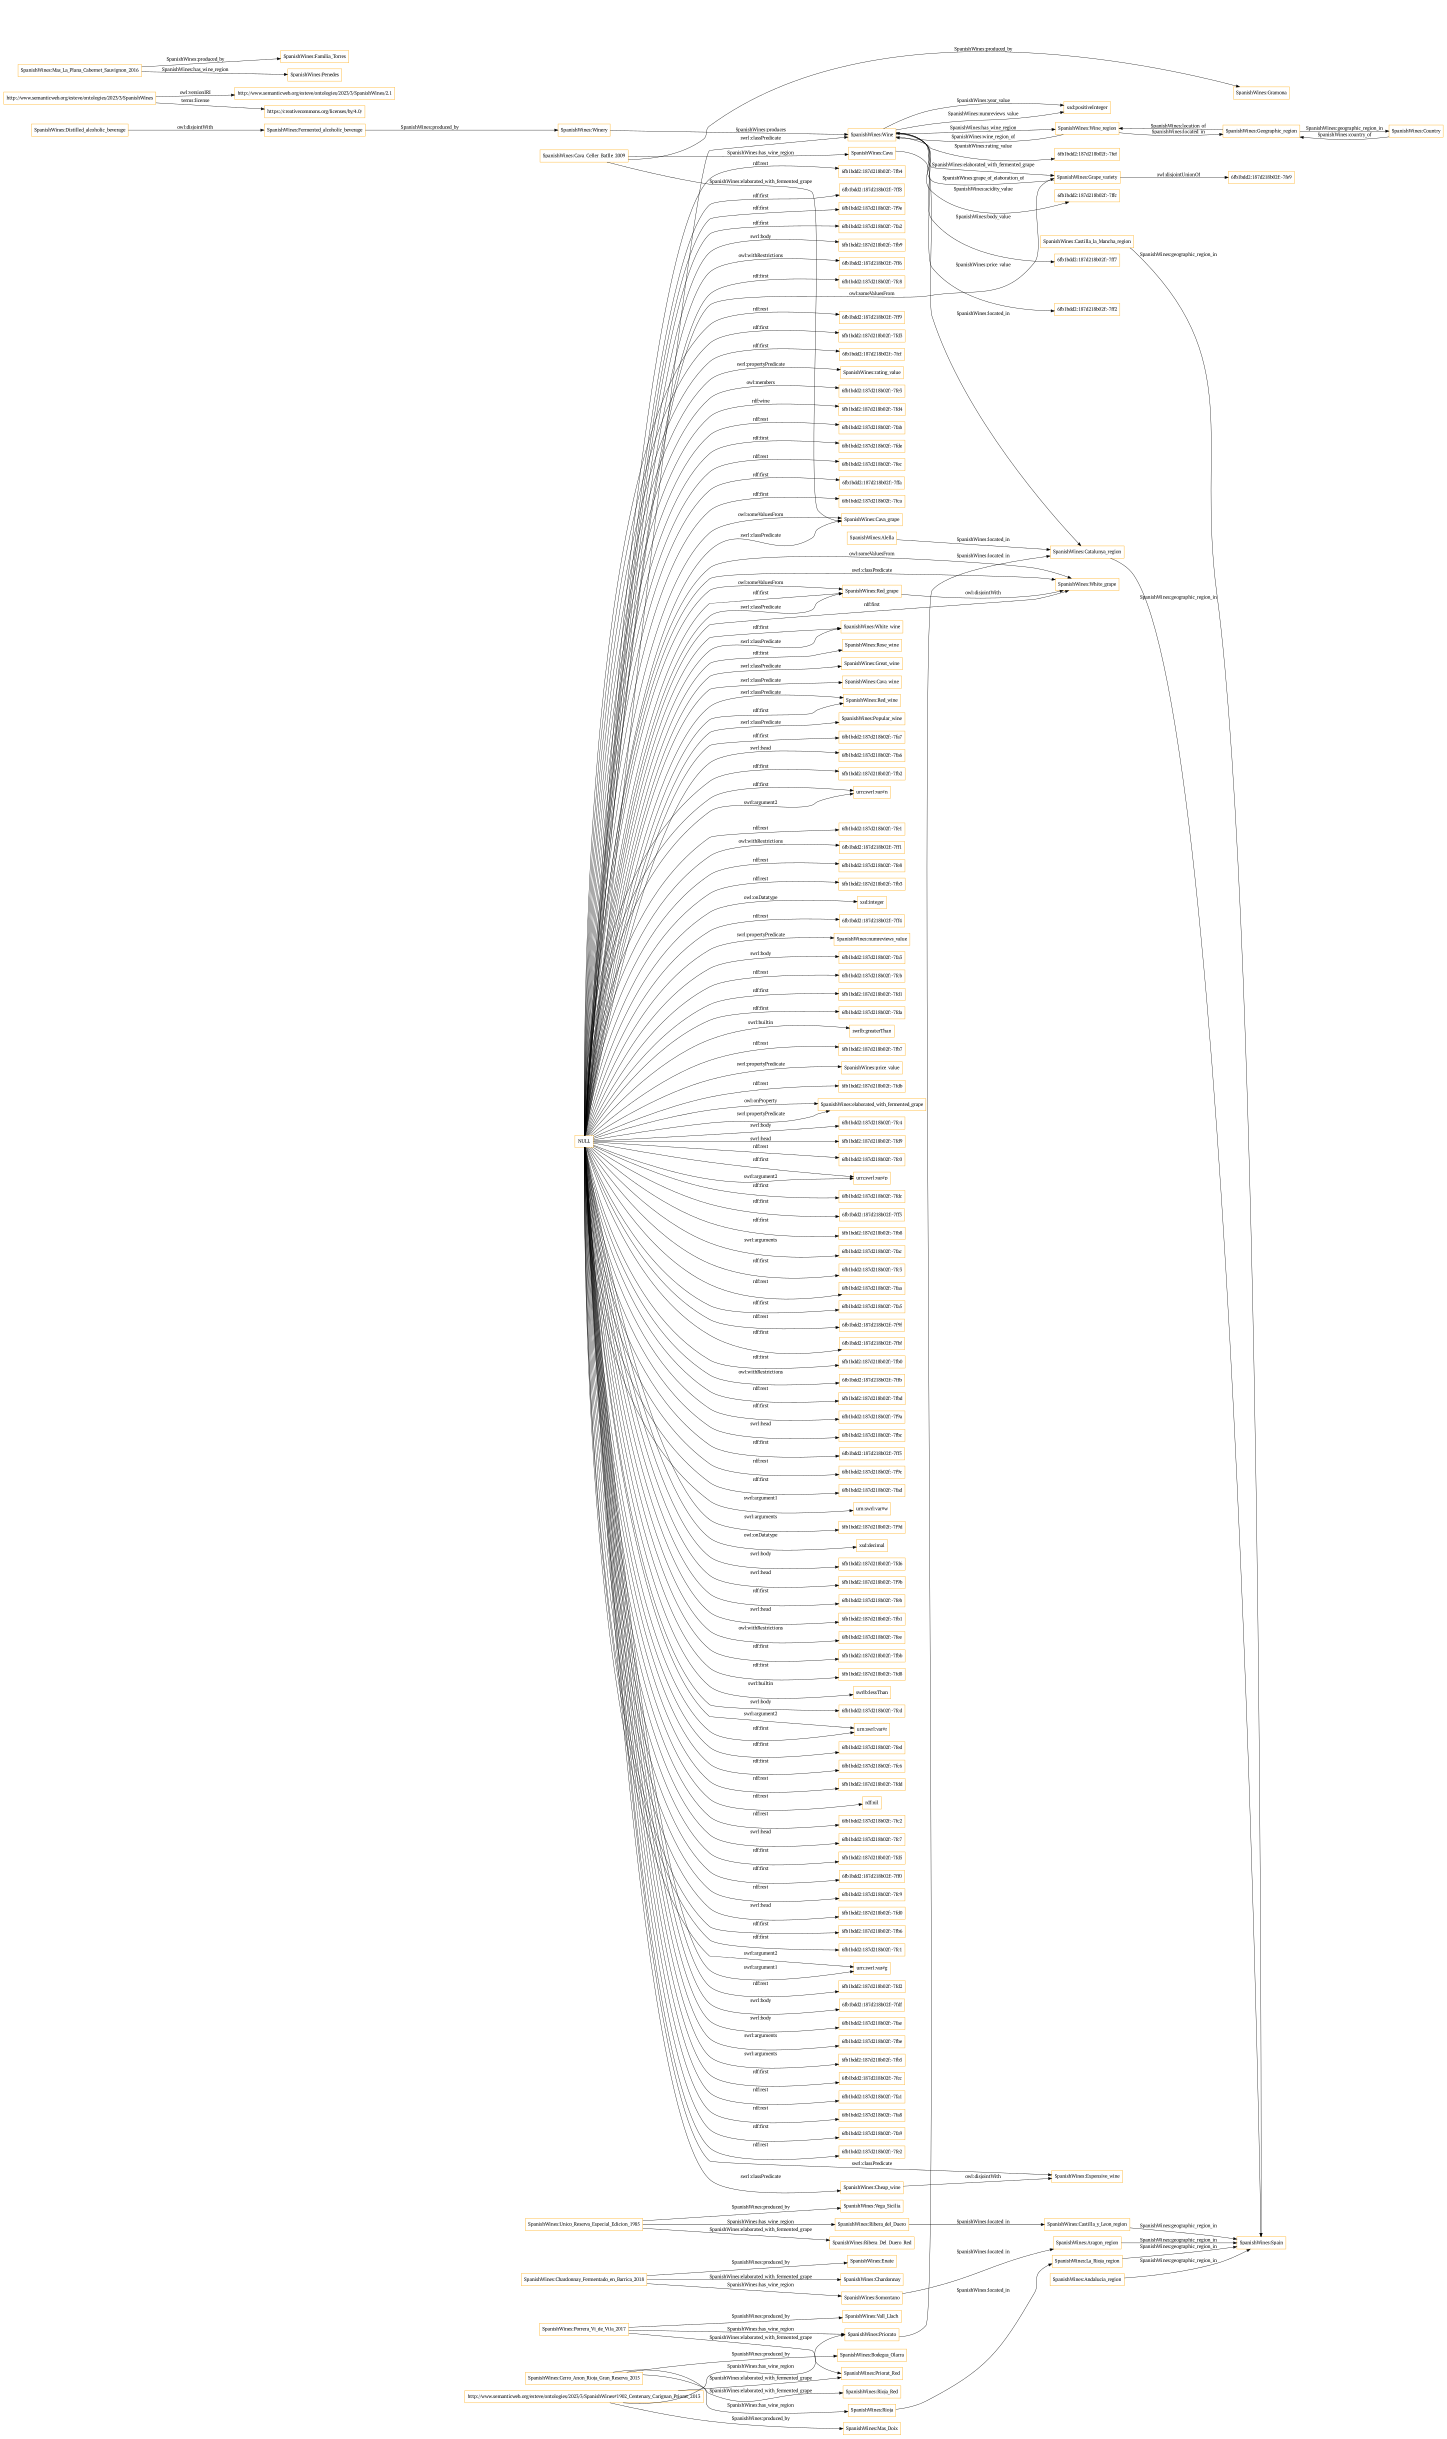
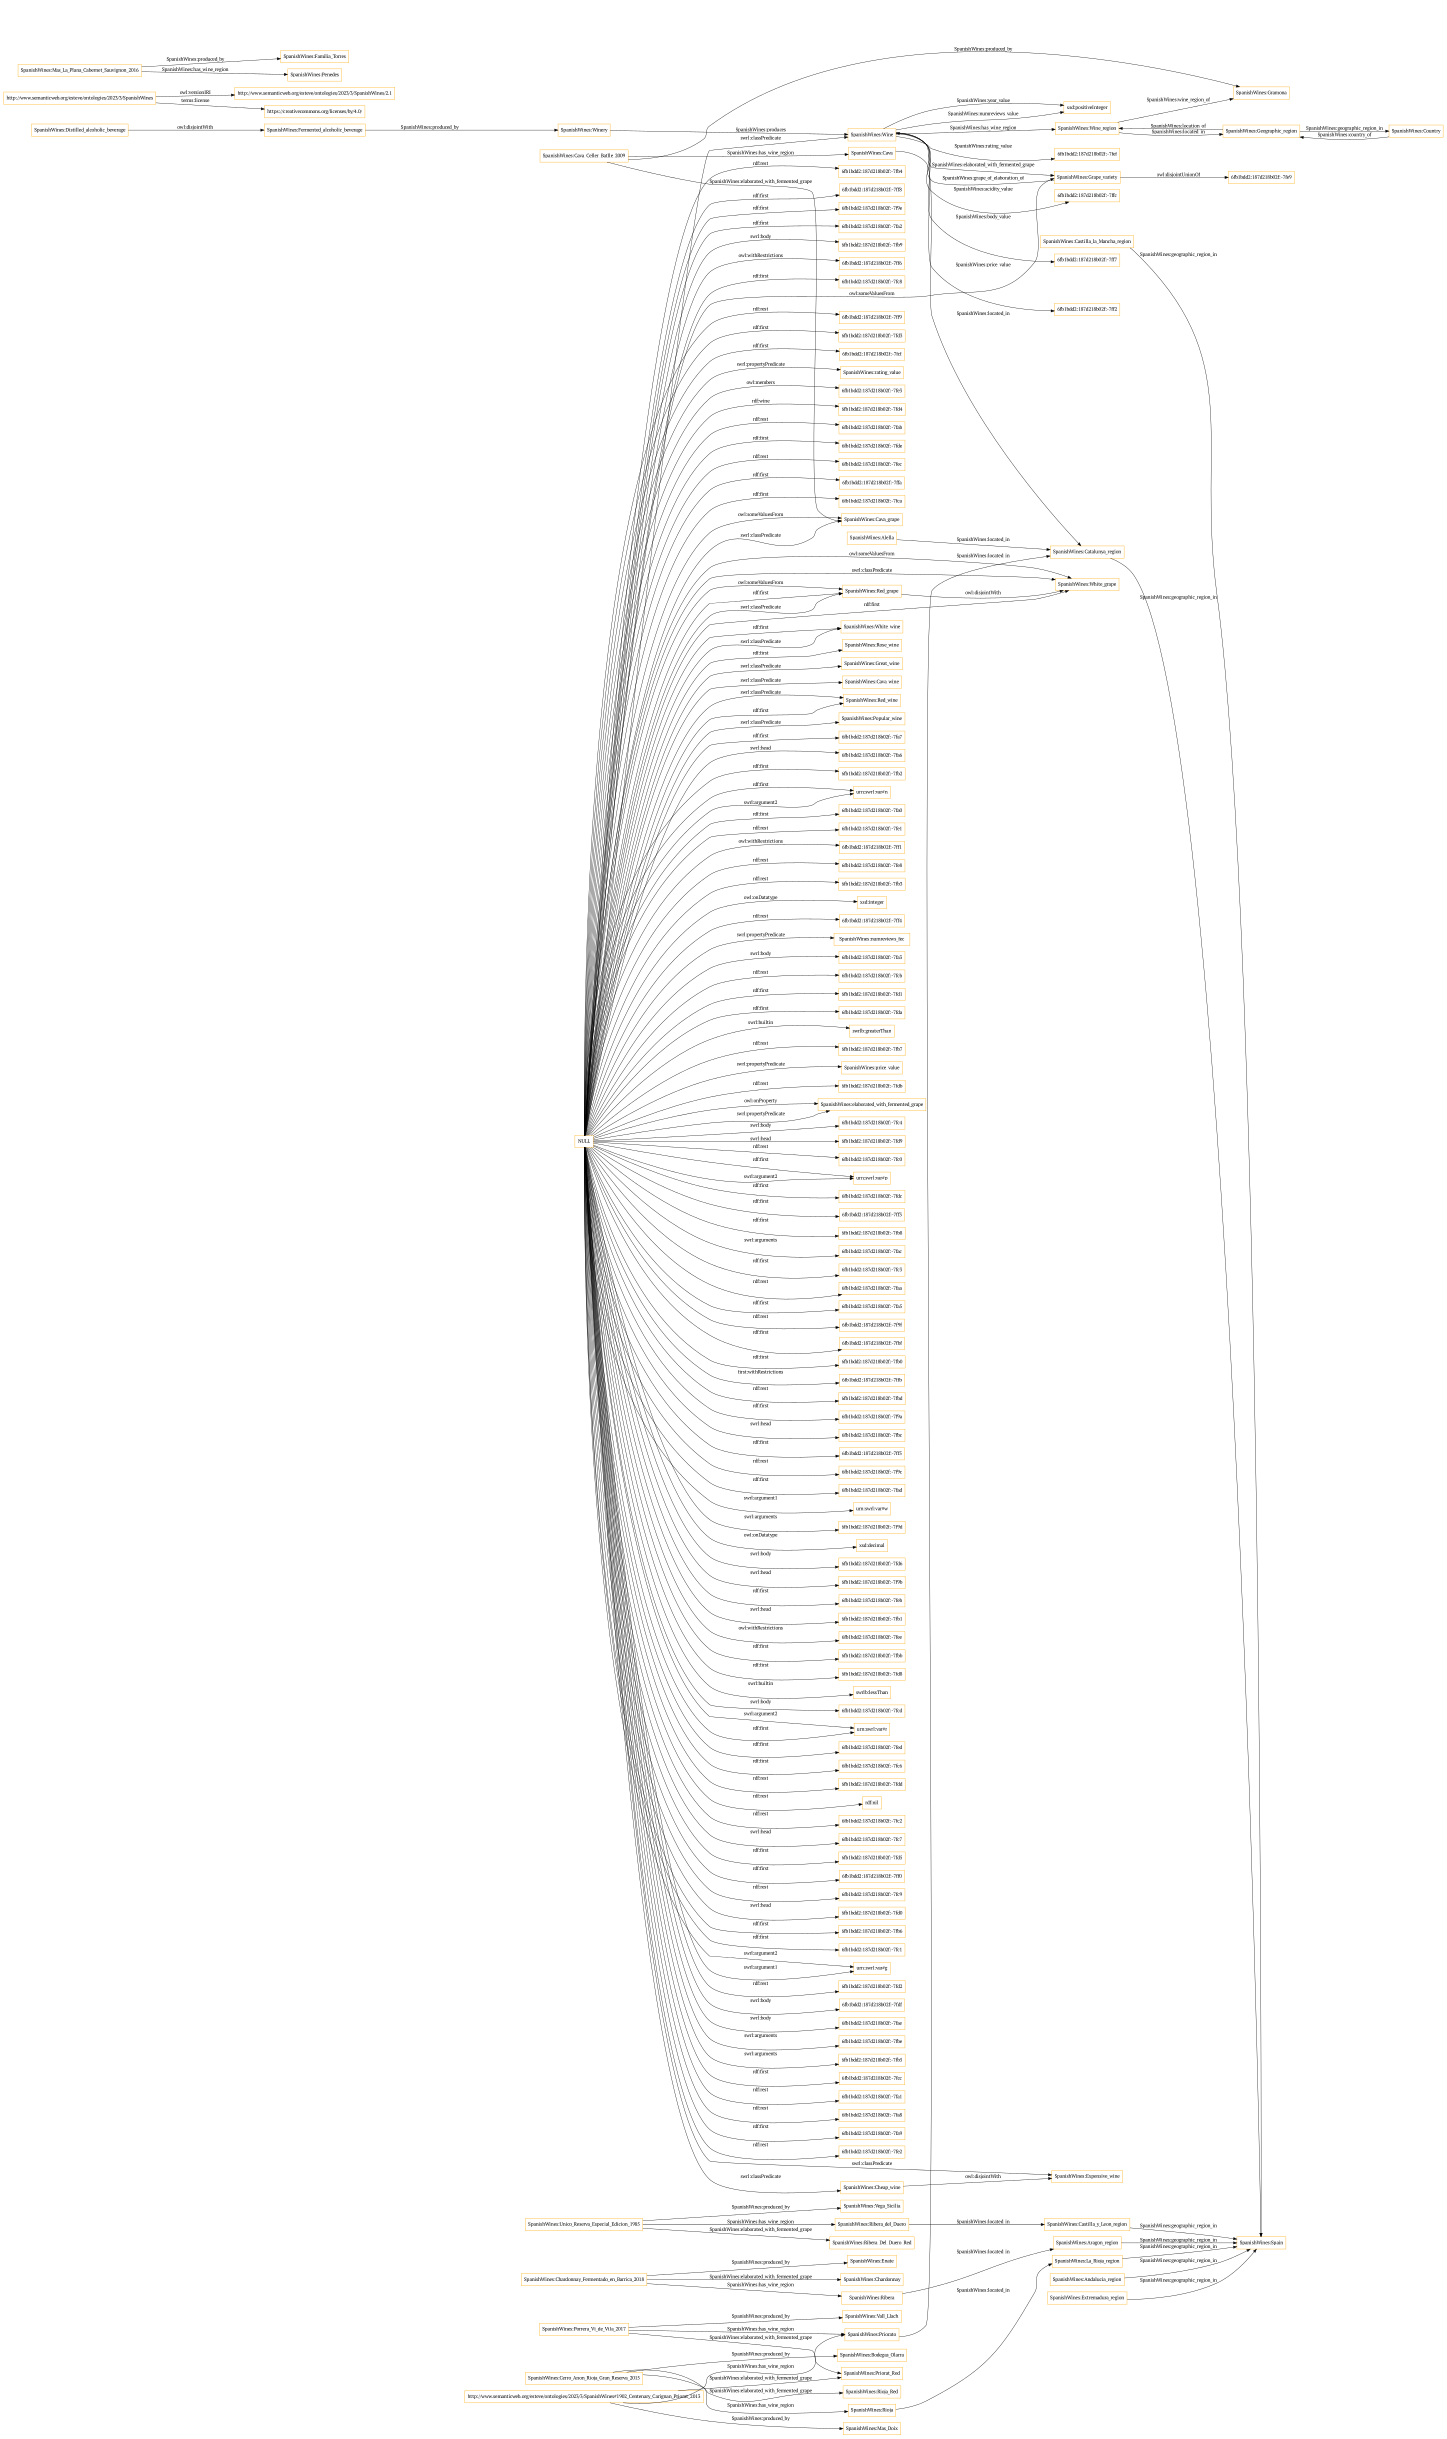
(982, 142) -> (1174, 111)
none -> (872, 811)
(872, 939) -> (872, 939)
(761, 1372) -> (761, 1372)
(872, 2298) -> (872, 2298)
none -> (1087, 2298)
